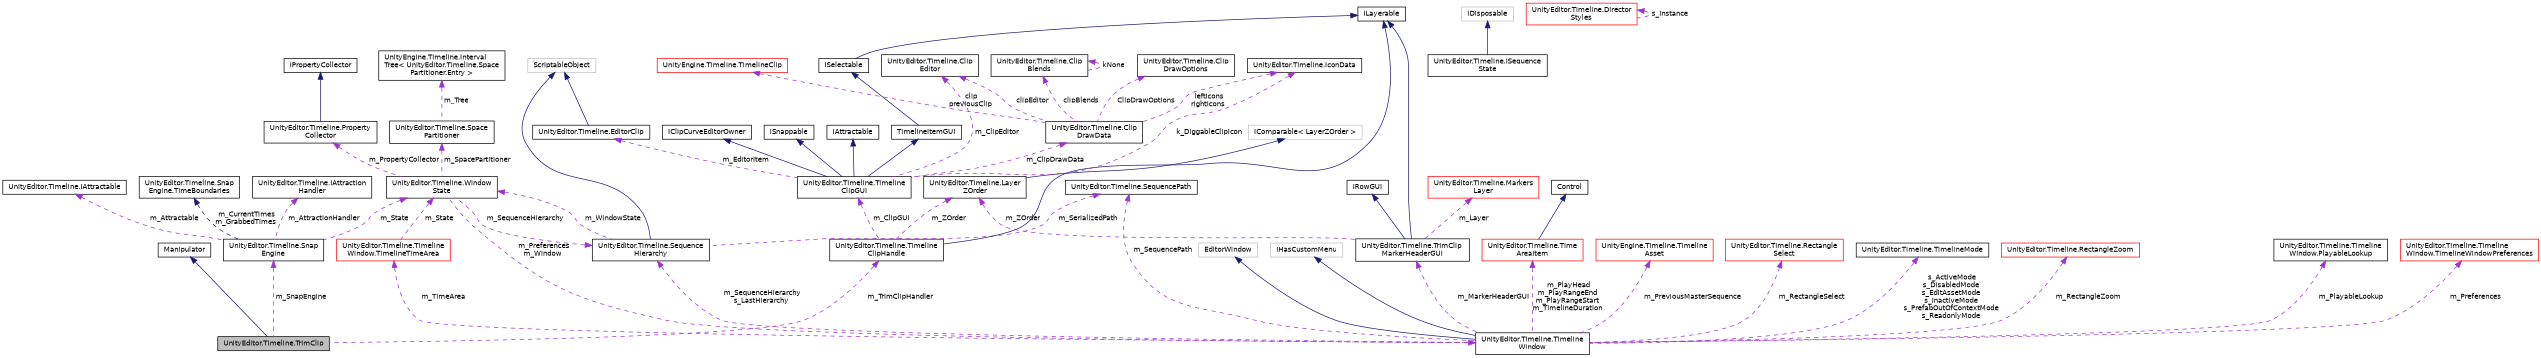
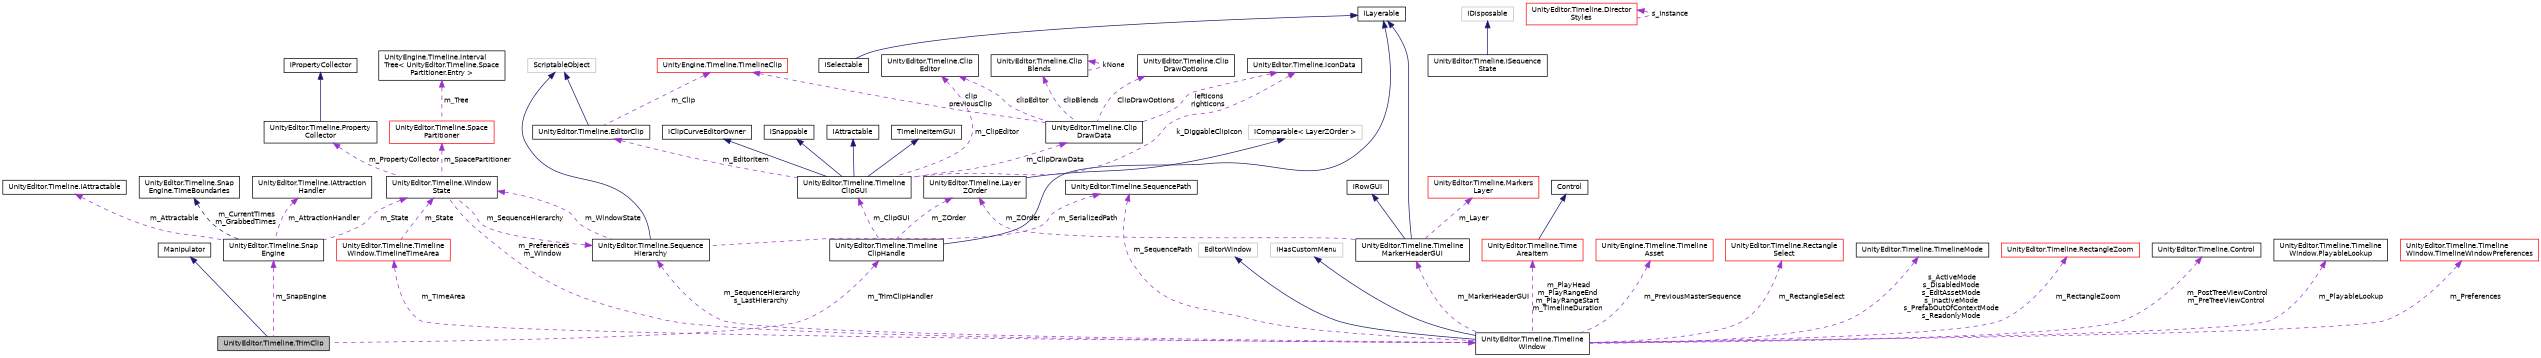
none -> (654, 100)
(891, 104) -> none
(442, 132) -> (442, 132)
(1413, 250) -> (1413, 250)
none -> (2207, 250)
